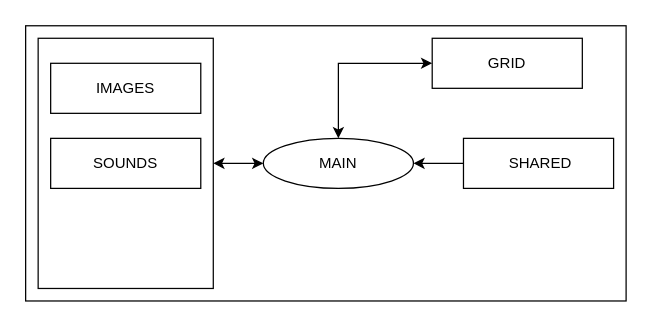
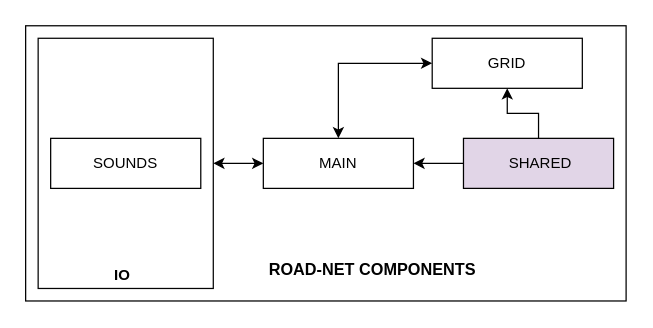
(126, 88) -> none
none -> (527, 113)
(338, 163) -> (338, 163)
(538, 163) -> (538, 163)
none -> (373, 269)
none -> (123, 276)
